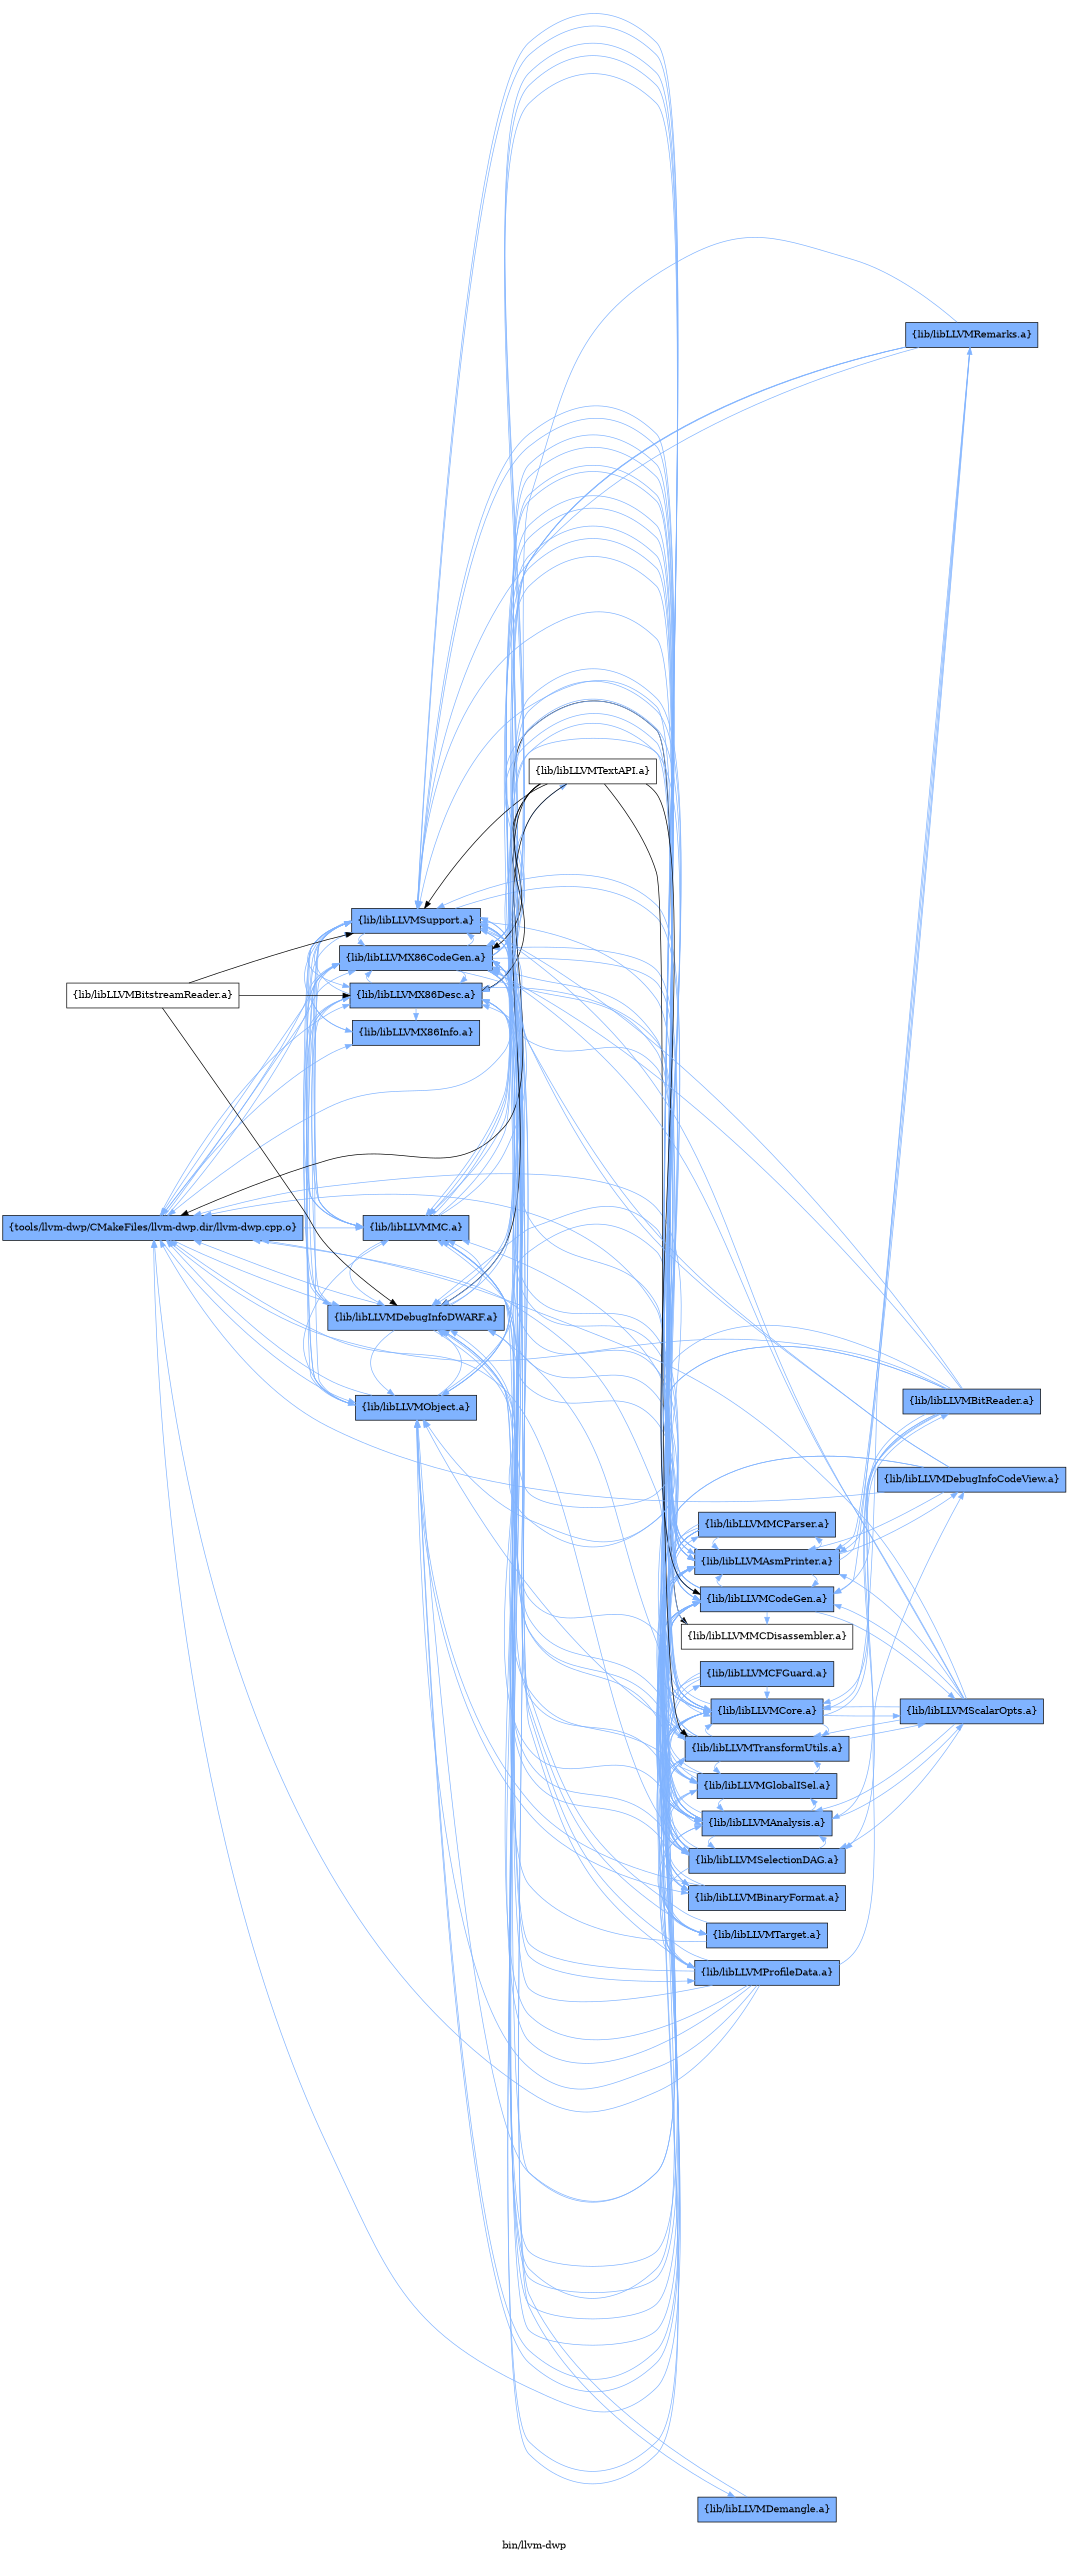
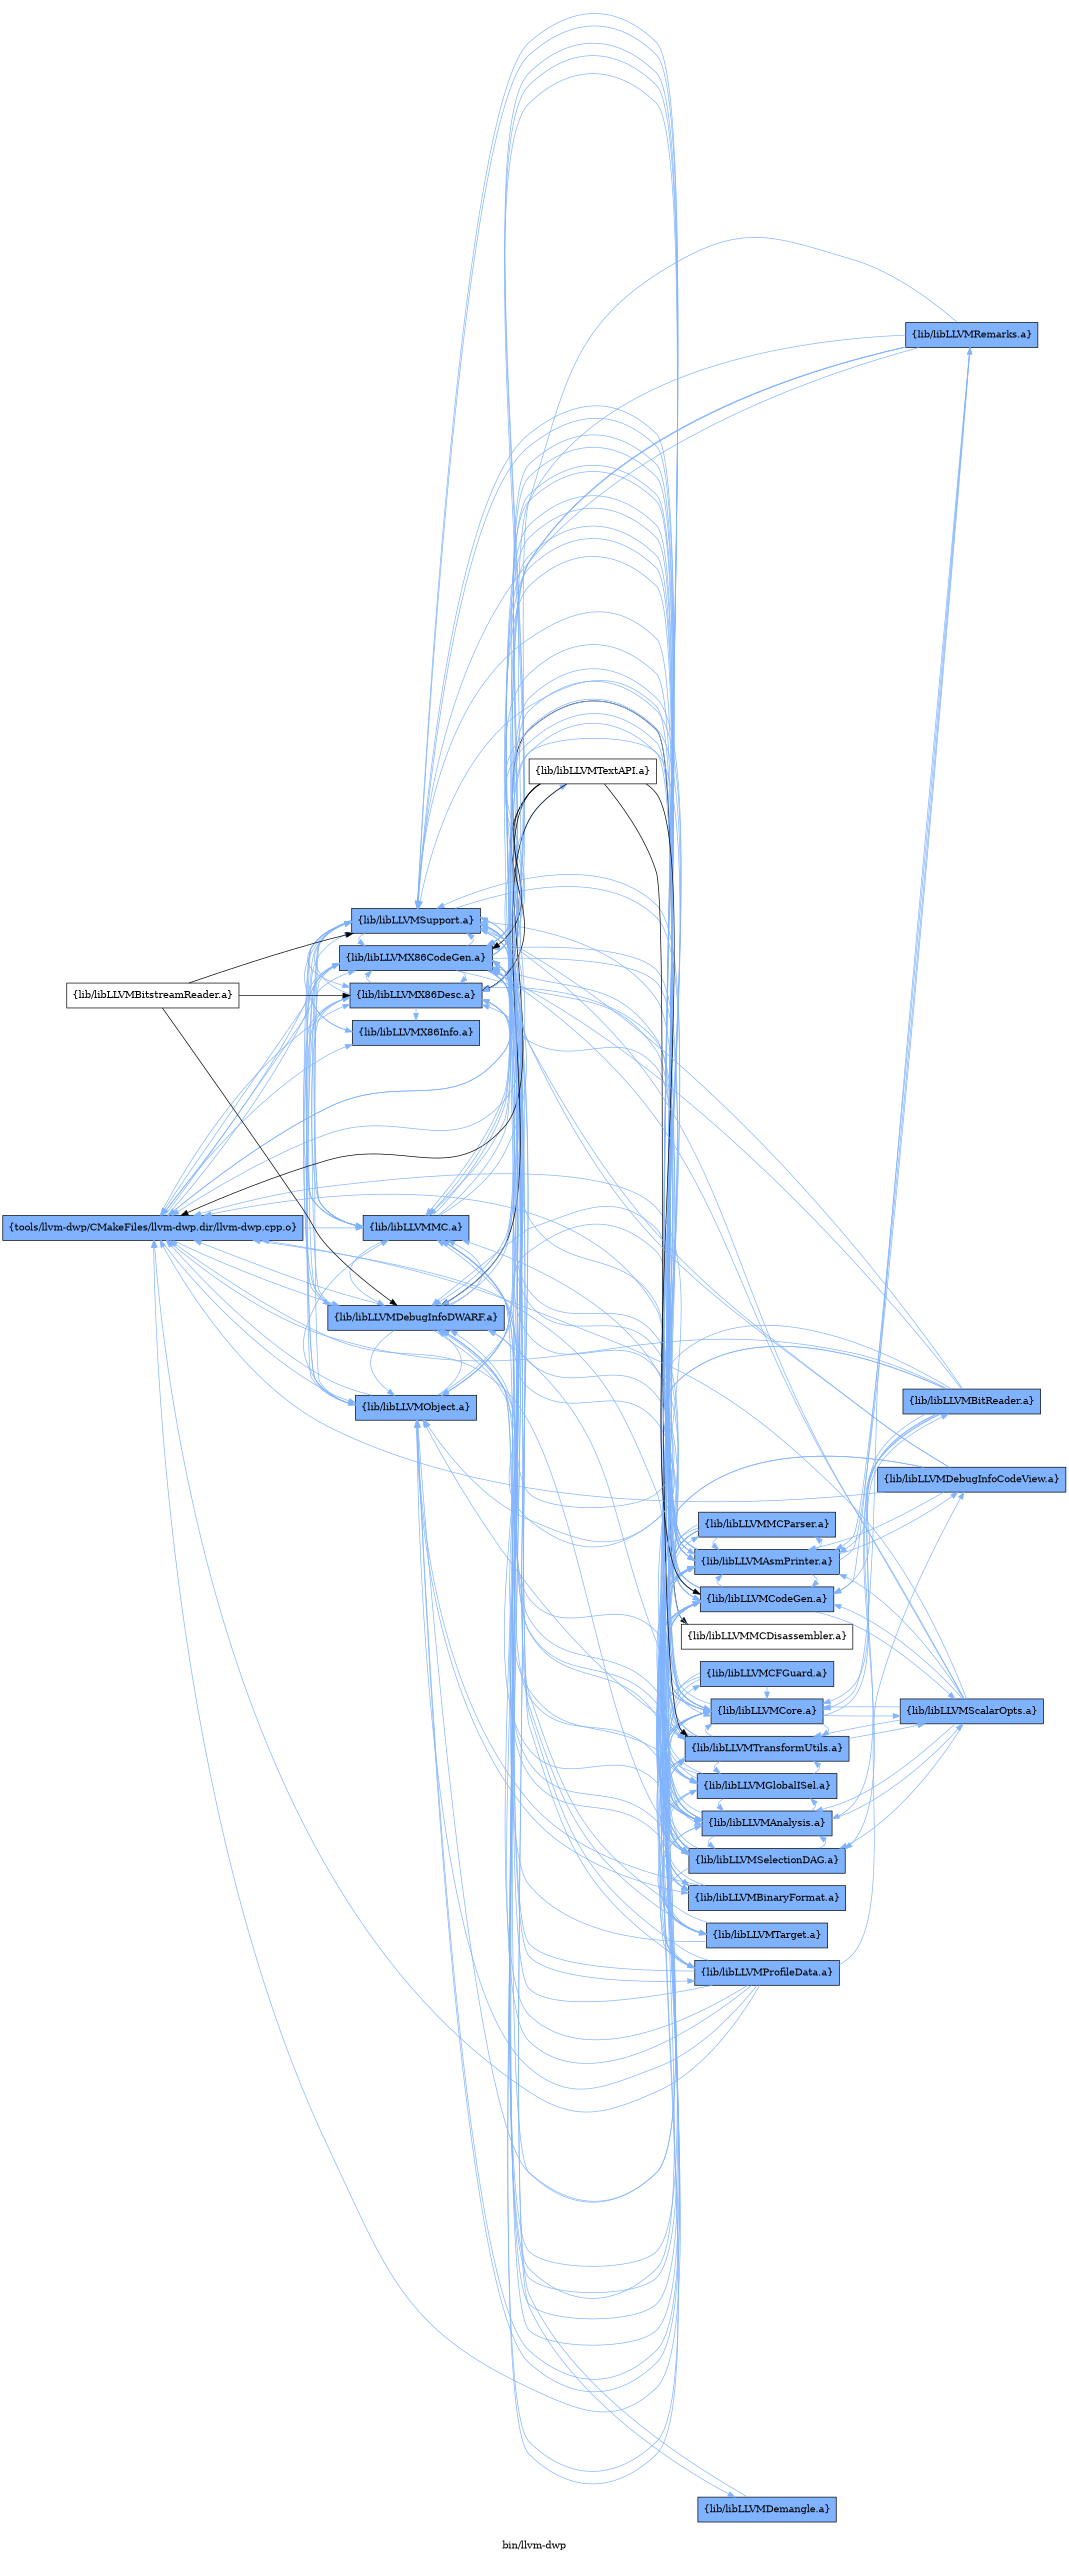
none -> (520, 751)
(481, 836) -> none
(767, 1615) -> (655, 673)
